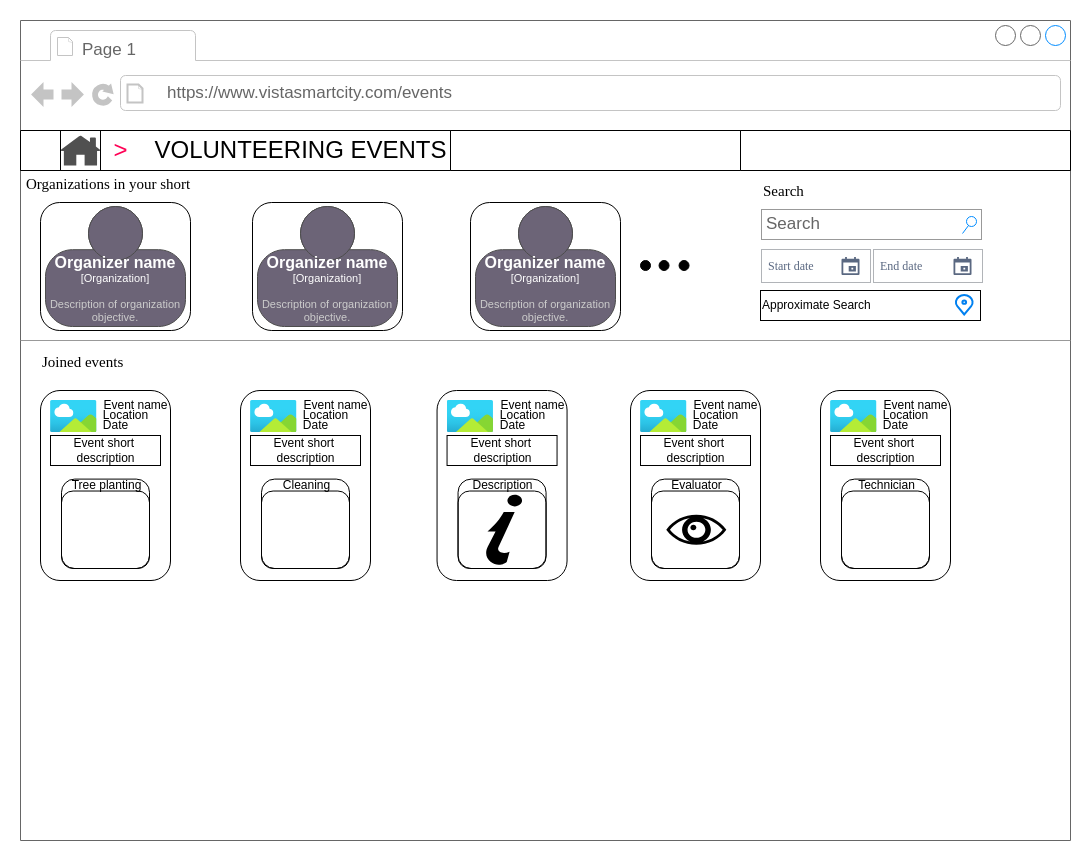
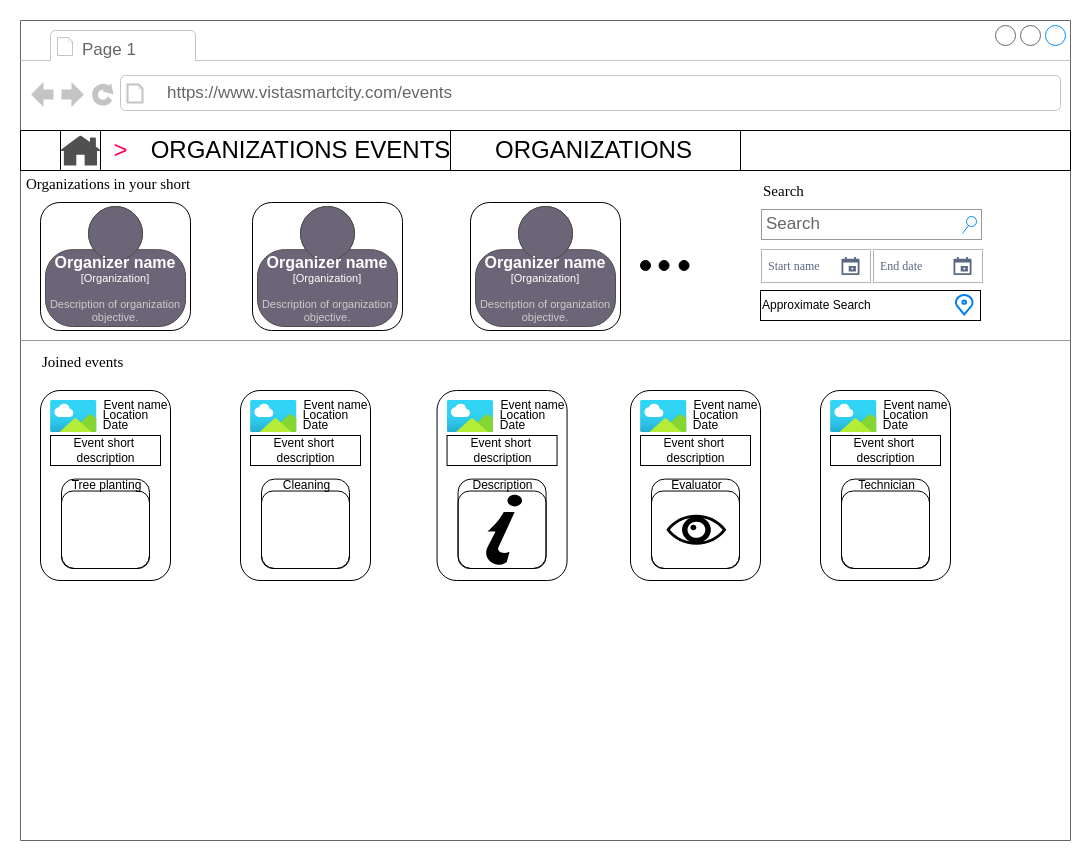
(301, 151) -> (301, 151)
none -> (594, 151)
(801, 267) -> (801, 267)
